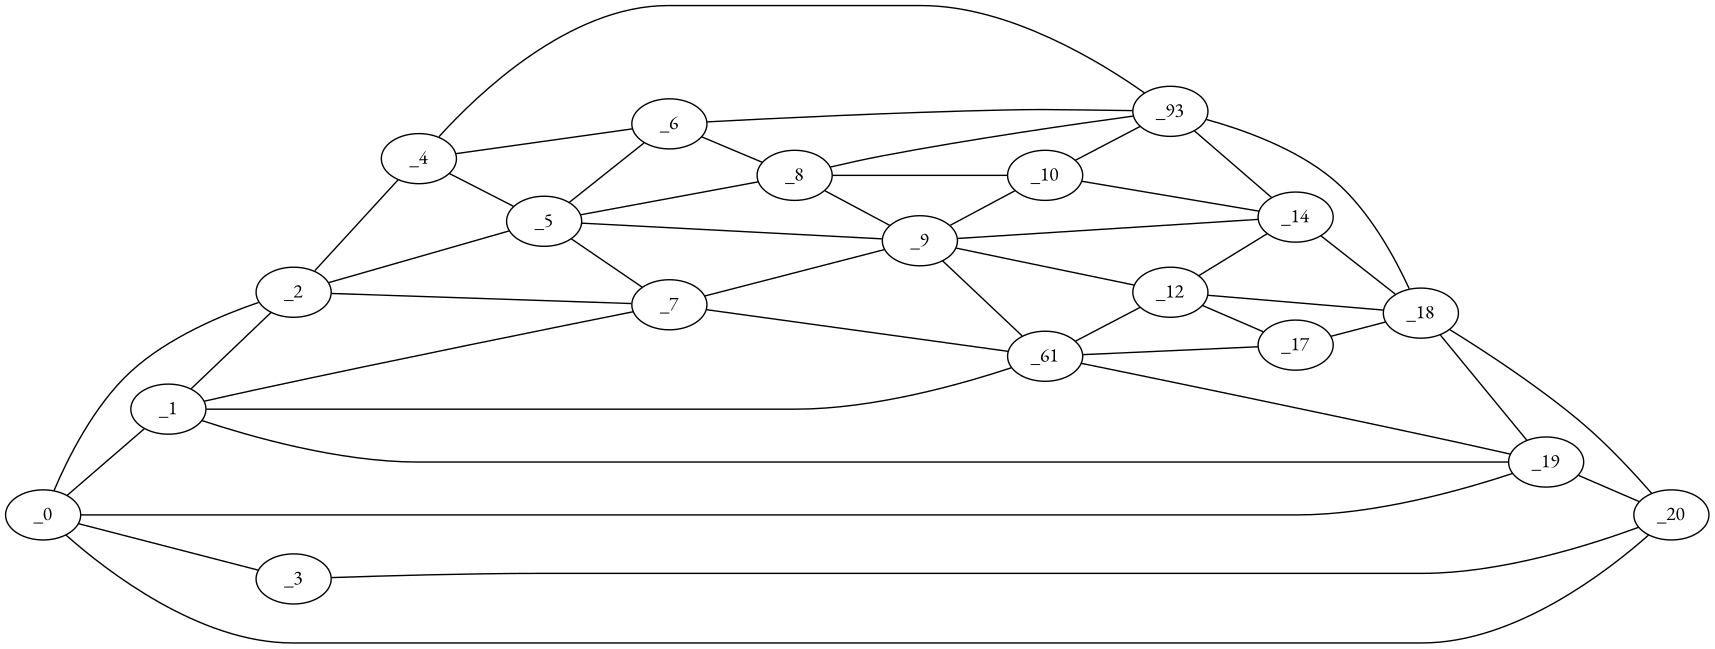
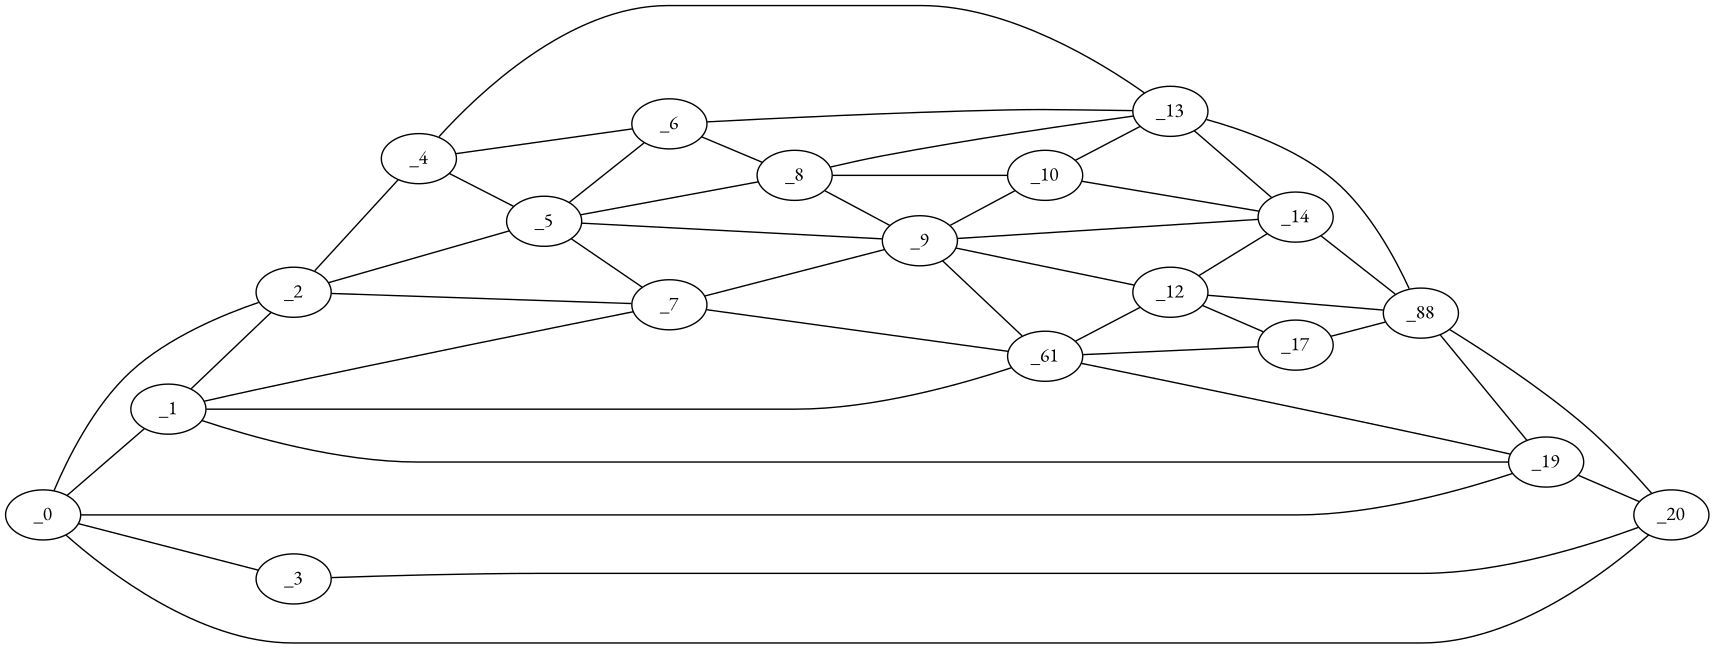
(1170, 111) -> (1170, 111)
(1421, 313) -> (1421, 313)
